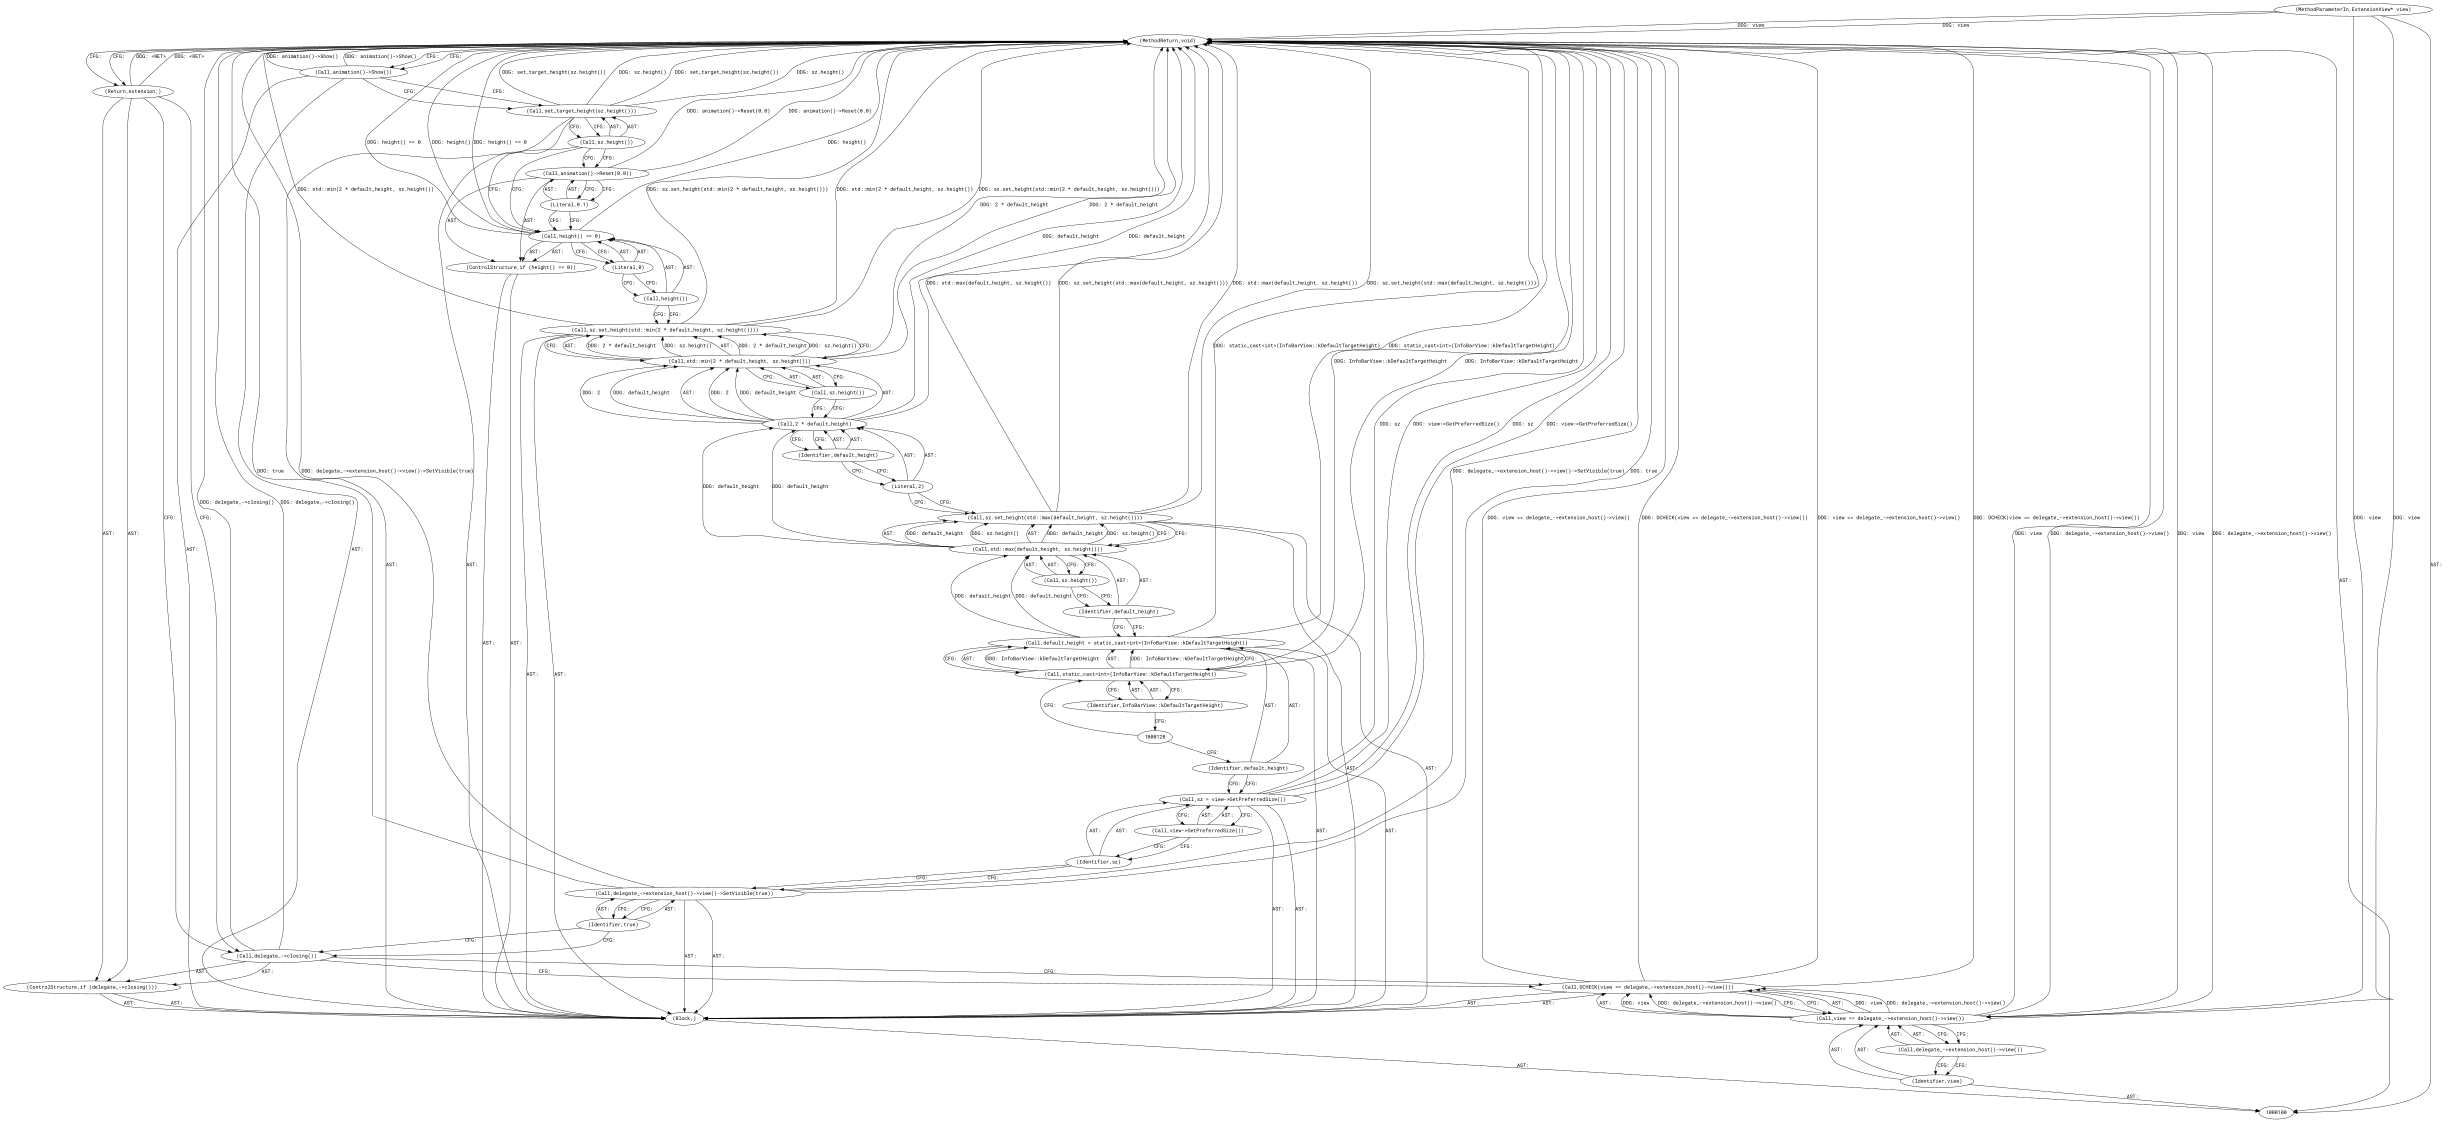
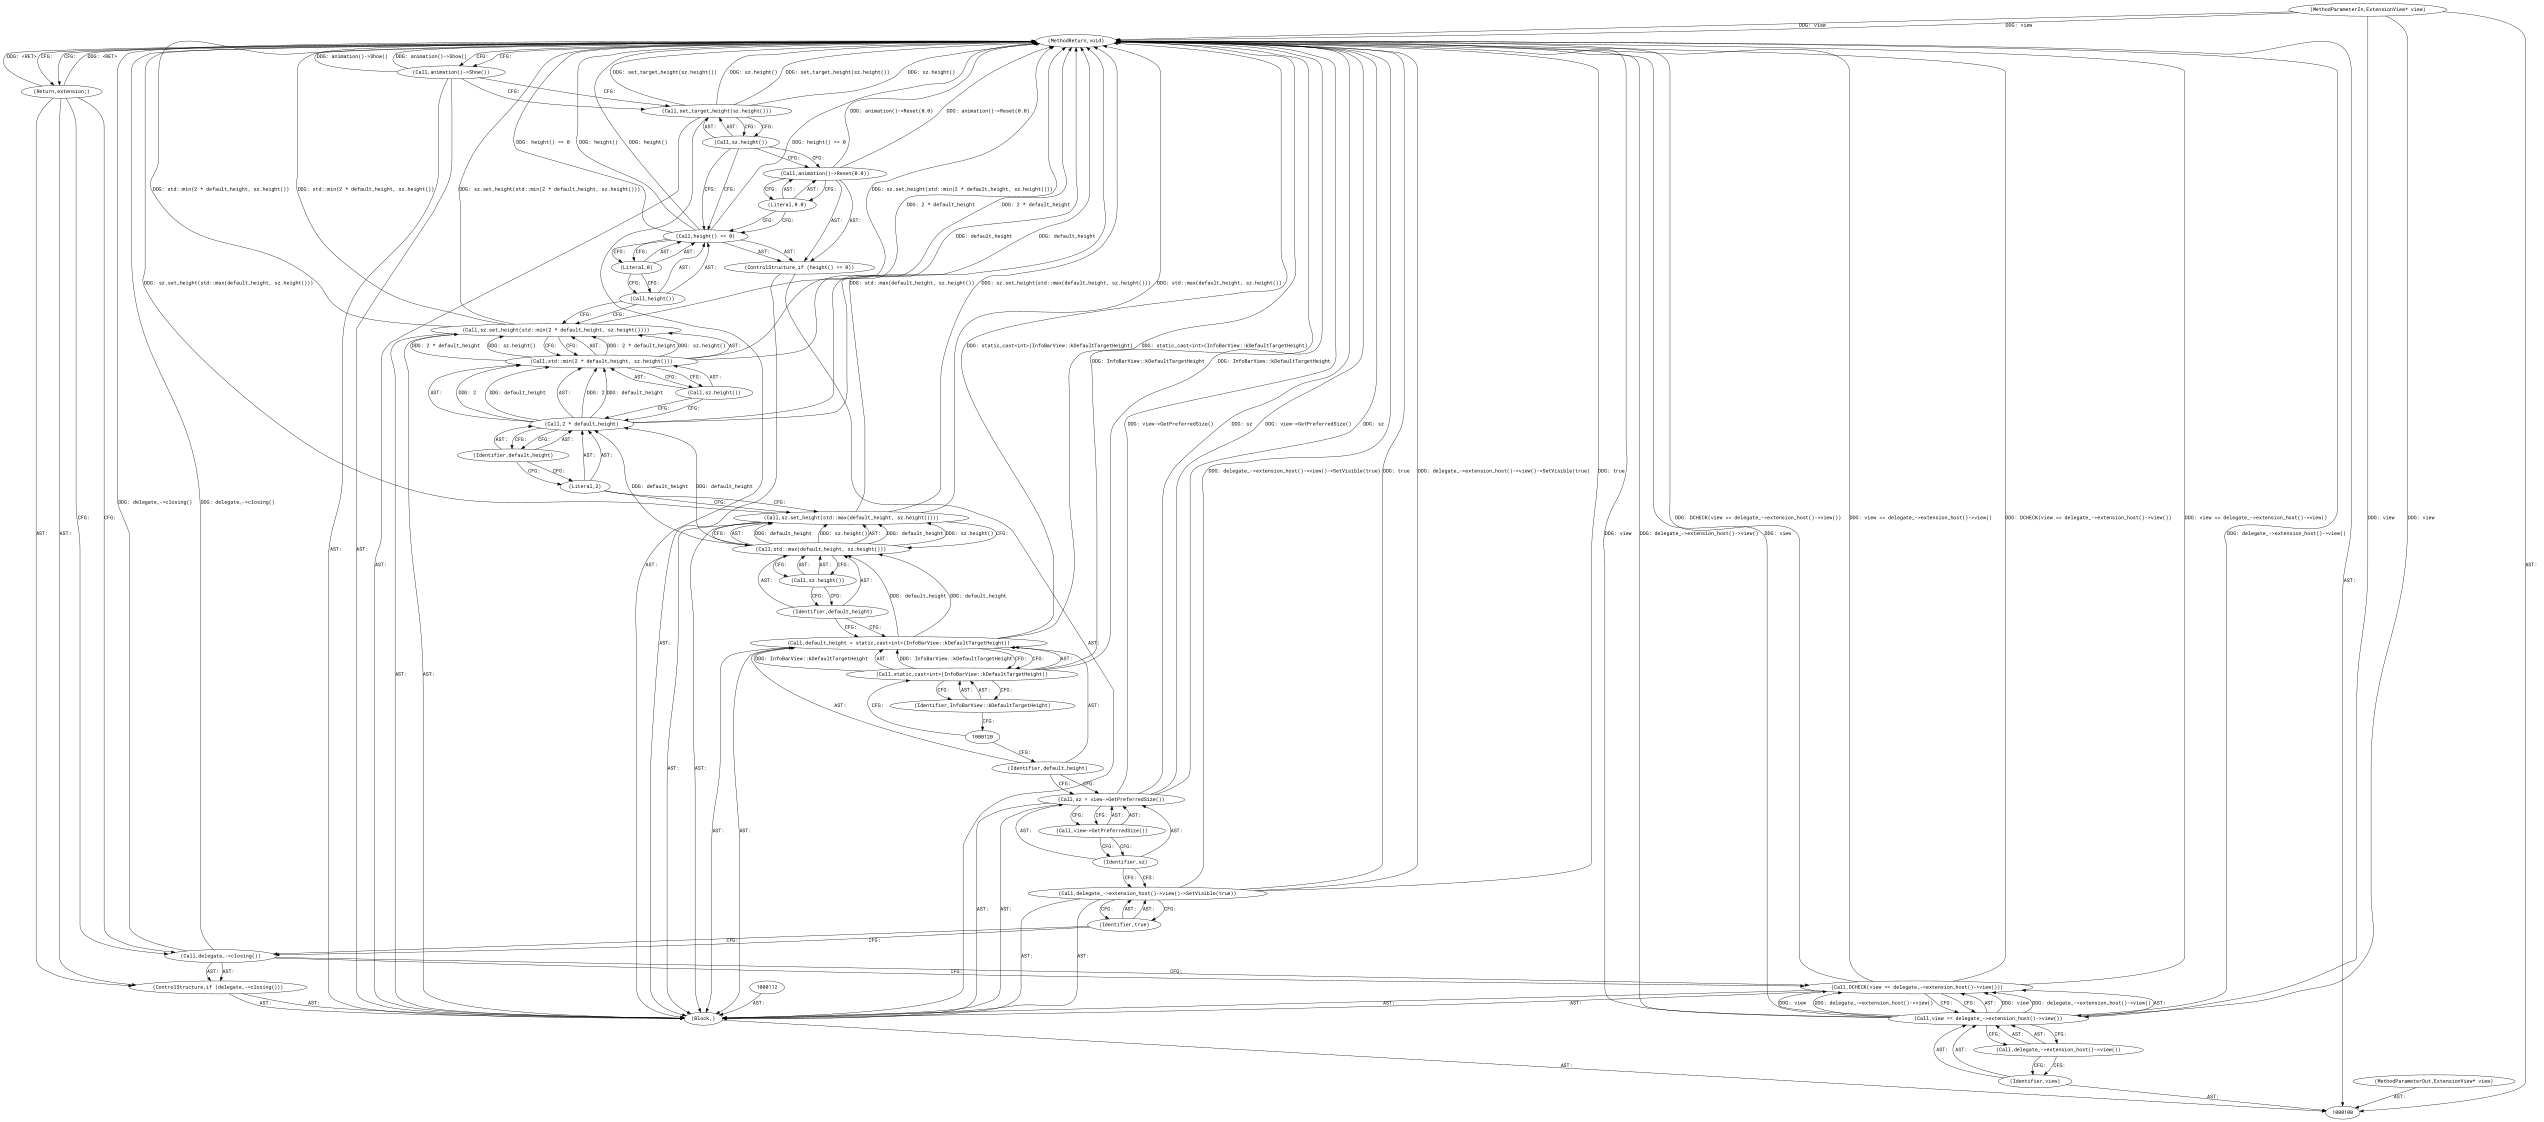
(569, 205) -> (787, 205)
none -> (767, 987)
none -> (2434, 1081)
